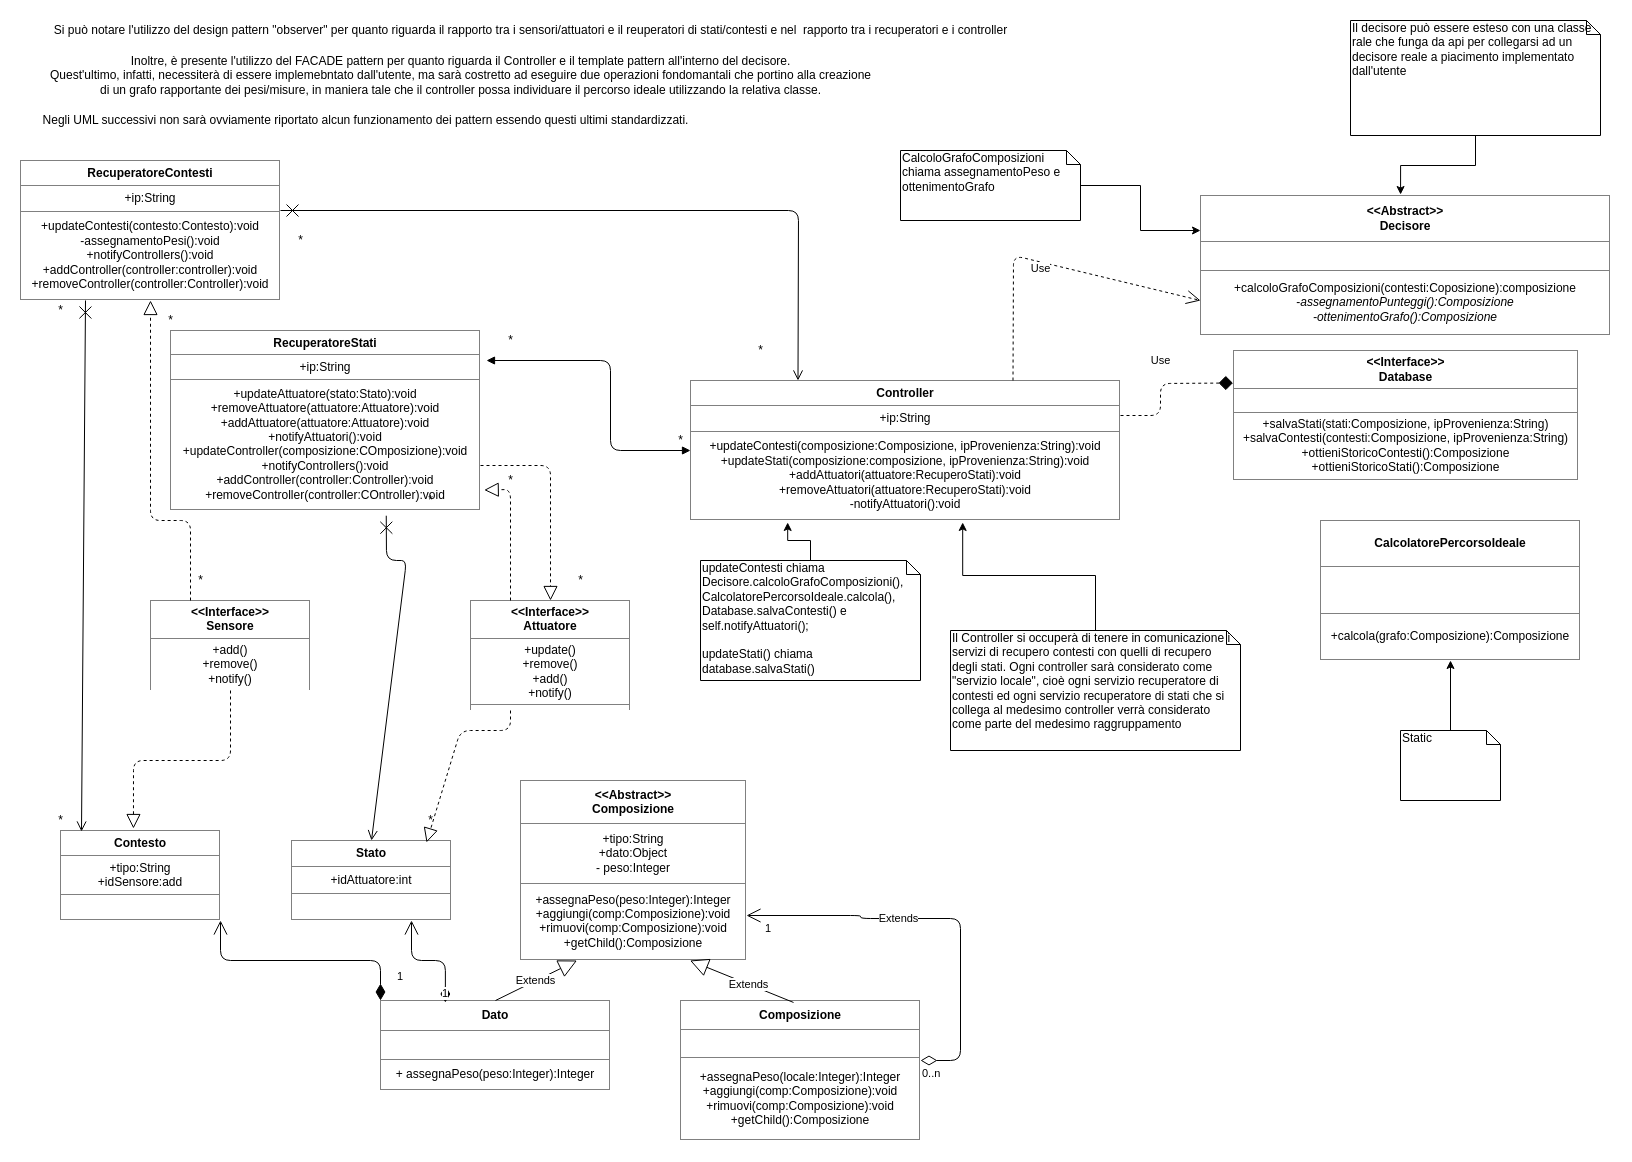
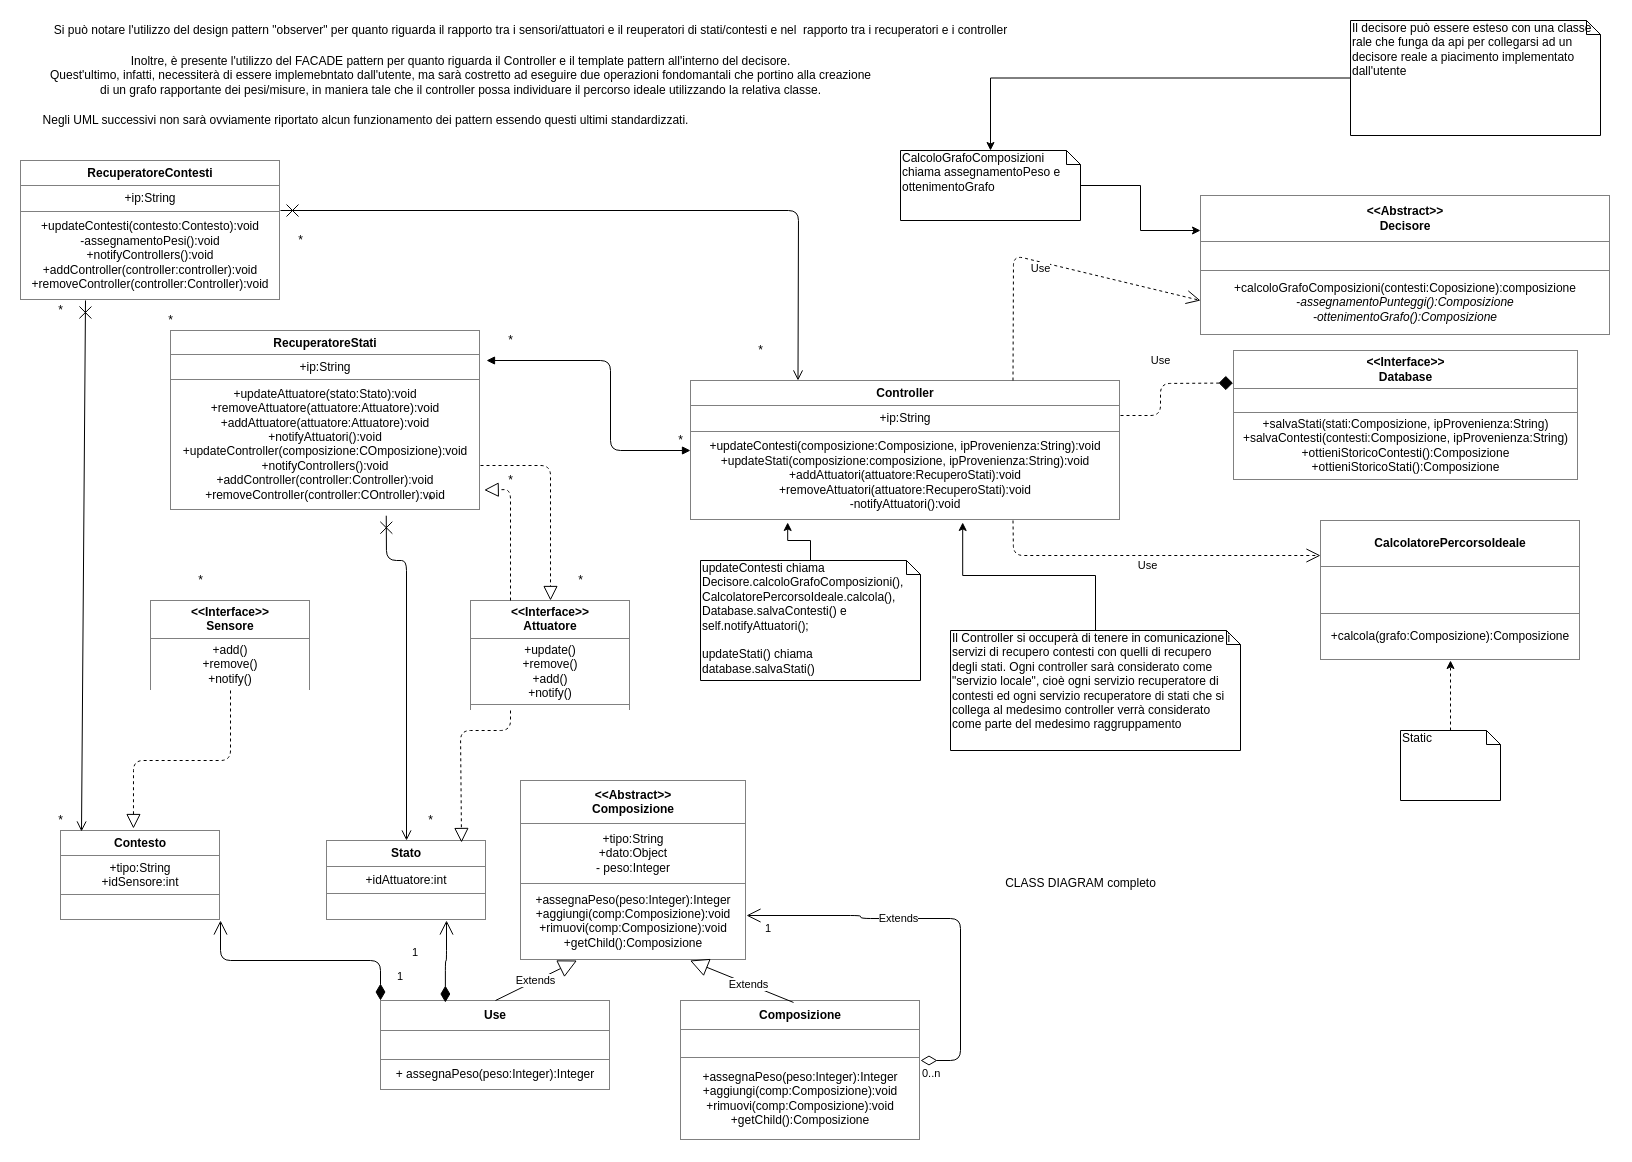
(1442, 166) -> (1138, 78)
(151, 468) -> none
none -> (1153, 556)
(1451, 699) -> (1451, 699)
(104, 852) -> (103, 852)
(372, 881) -> (407, 881)
none -> (1081, 891)
(493, 1015) -> (493, 1015)
(795, 1037) -> (792, 1037)
